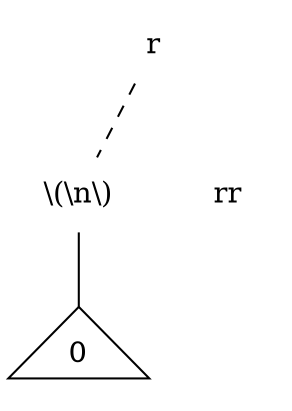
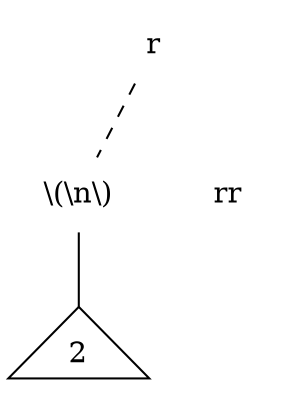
(79, 355) -> (79, 355)
